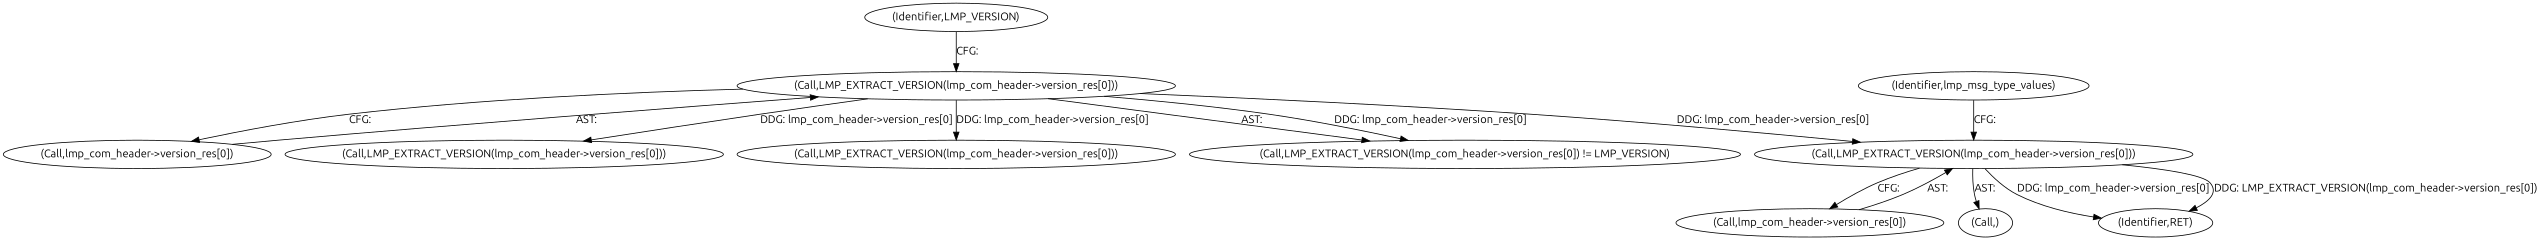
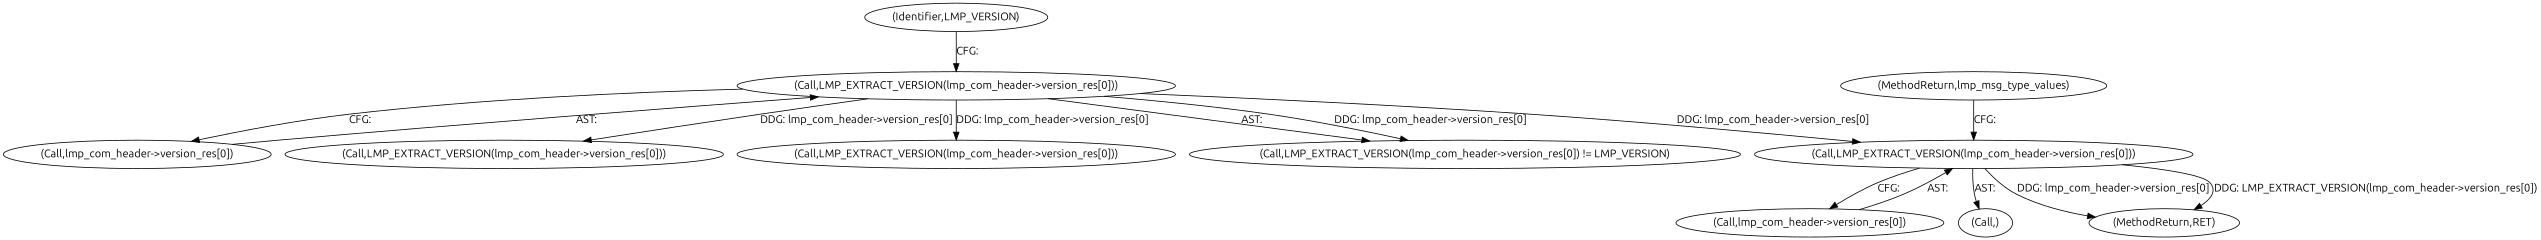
(1974, 86) -> (1974, 86)
(2156, 223) -> (2164, 223)
